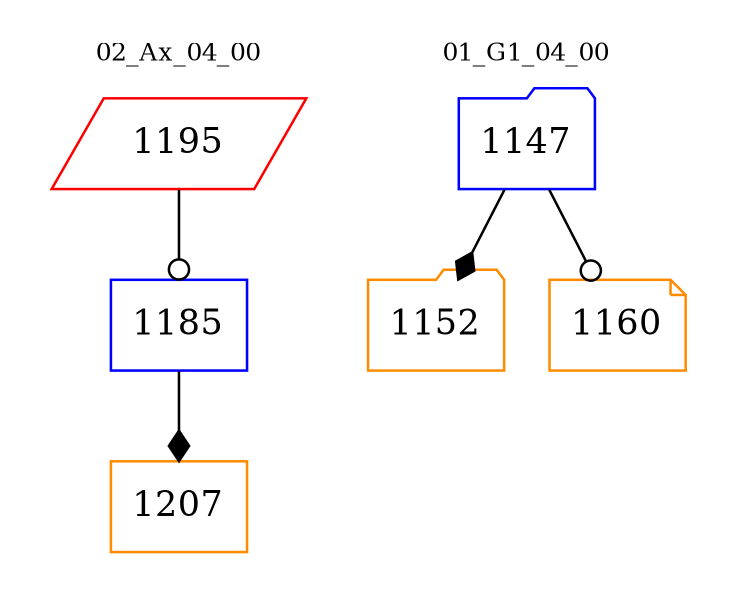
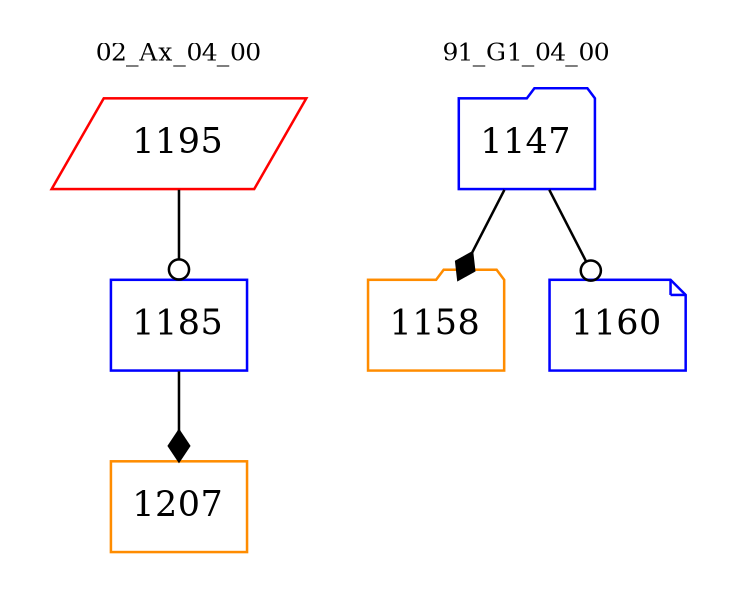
(527, 54) -> (527, 54)
(436, 325) -> (436, 325)
(618, 325) -> (618, 325)
